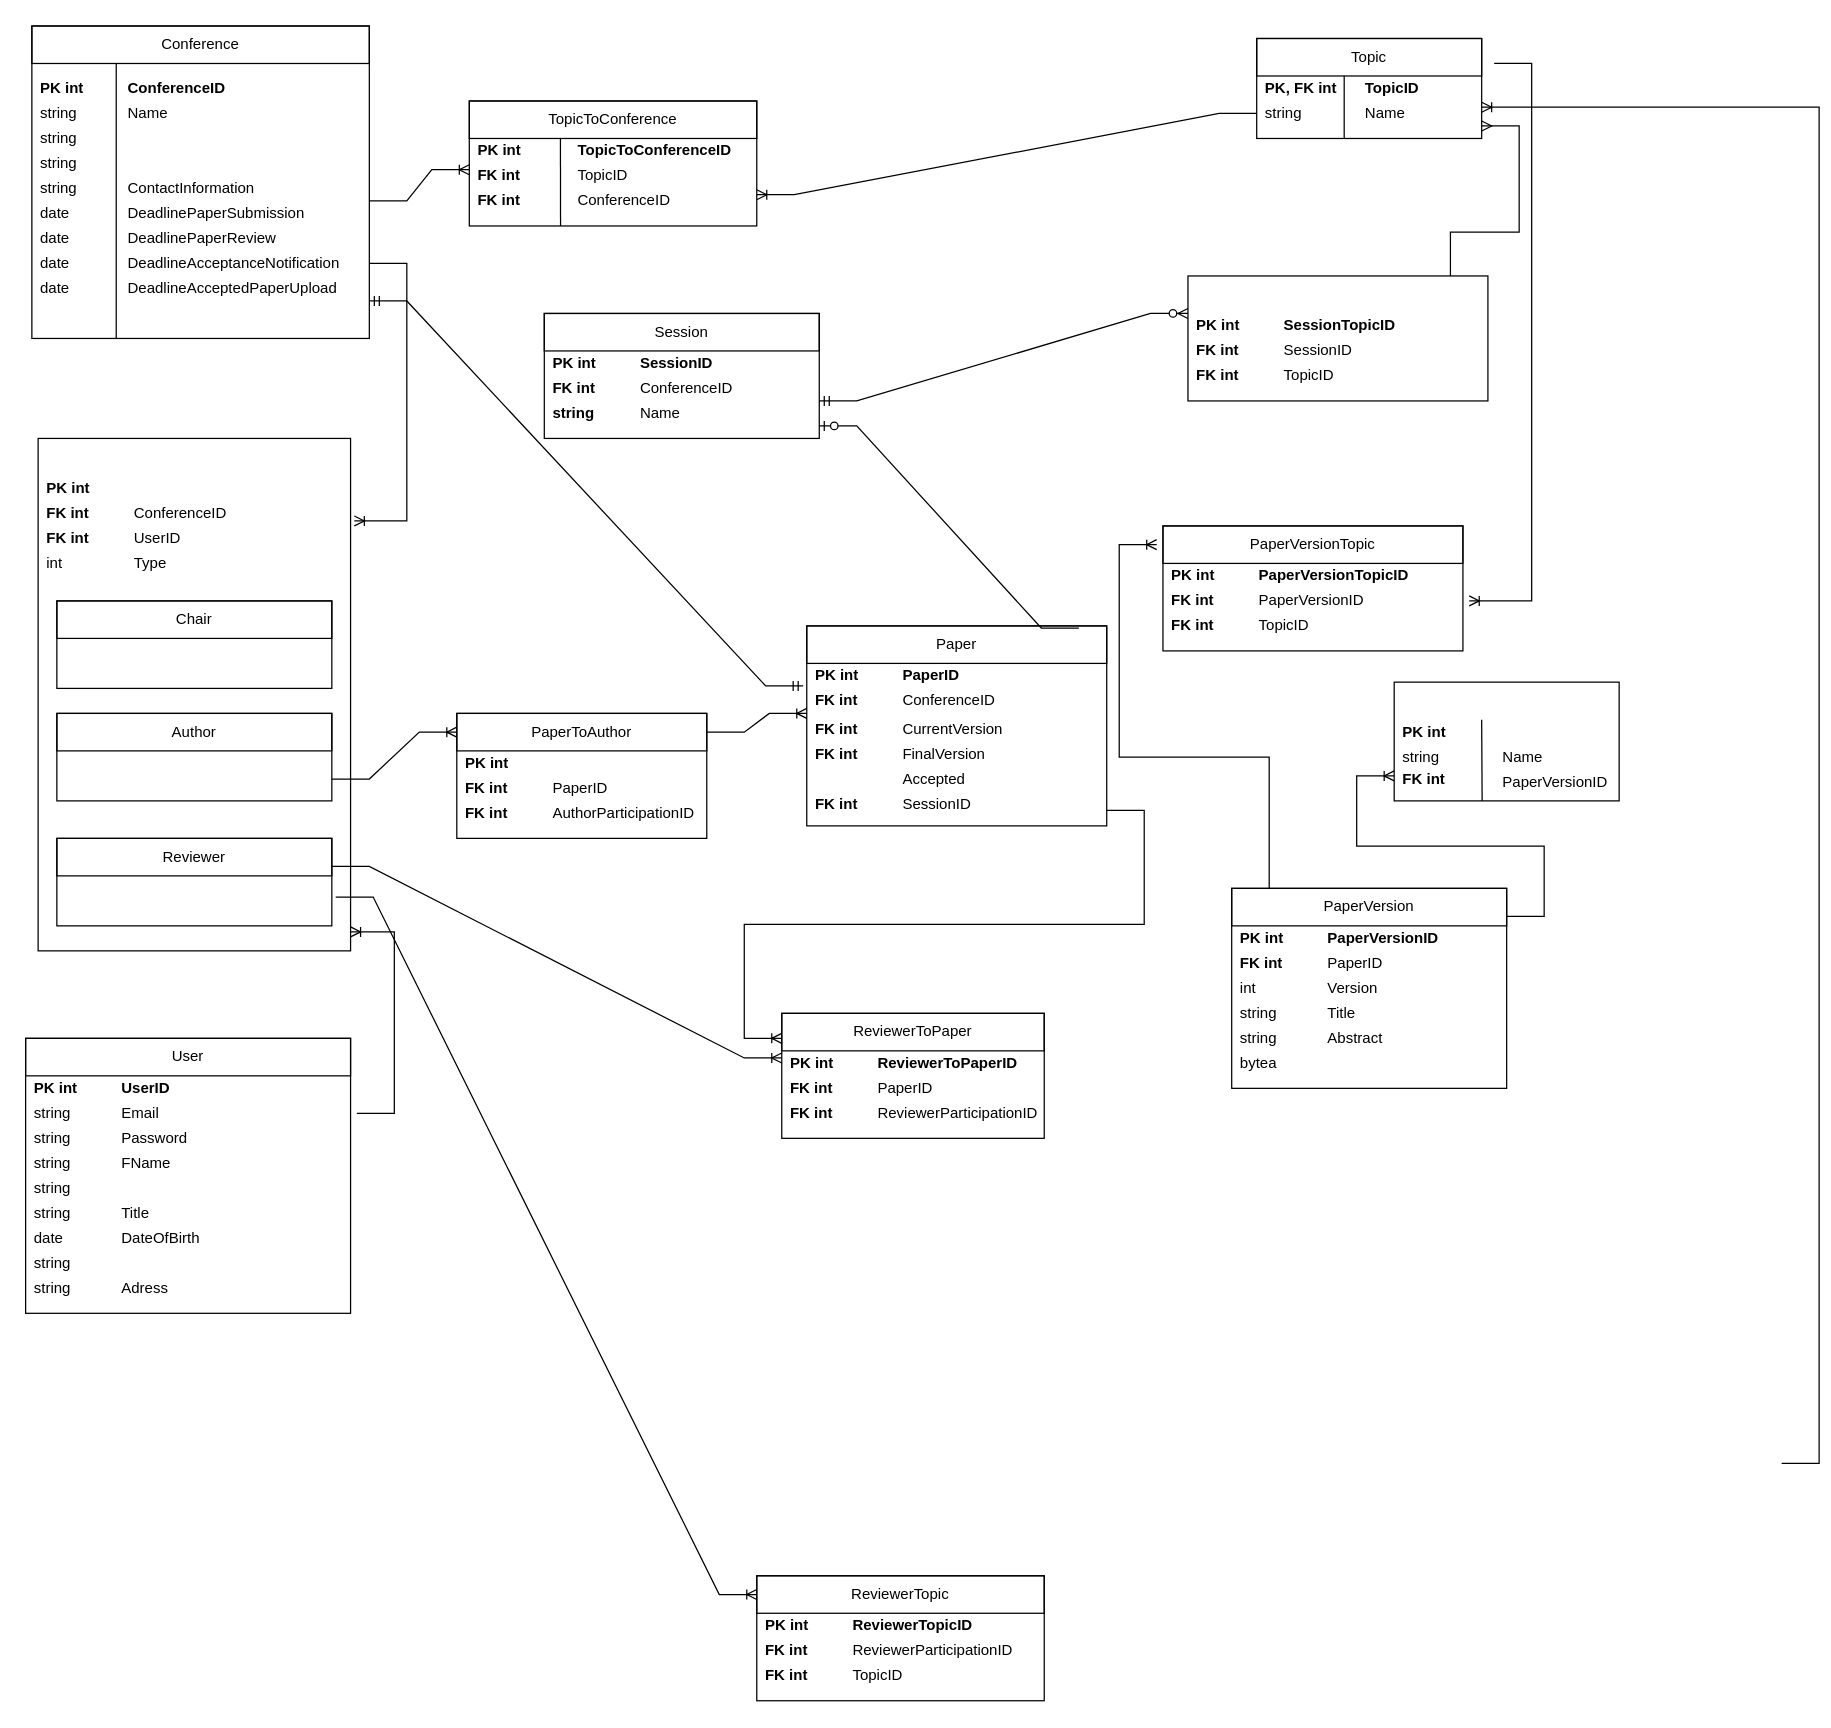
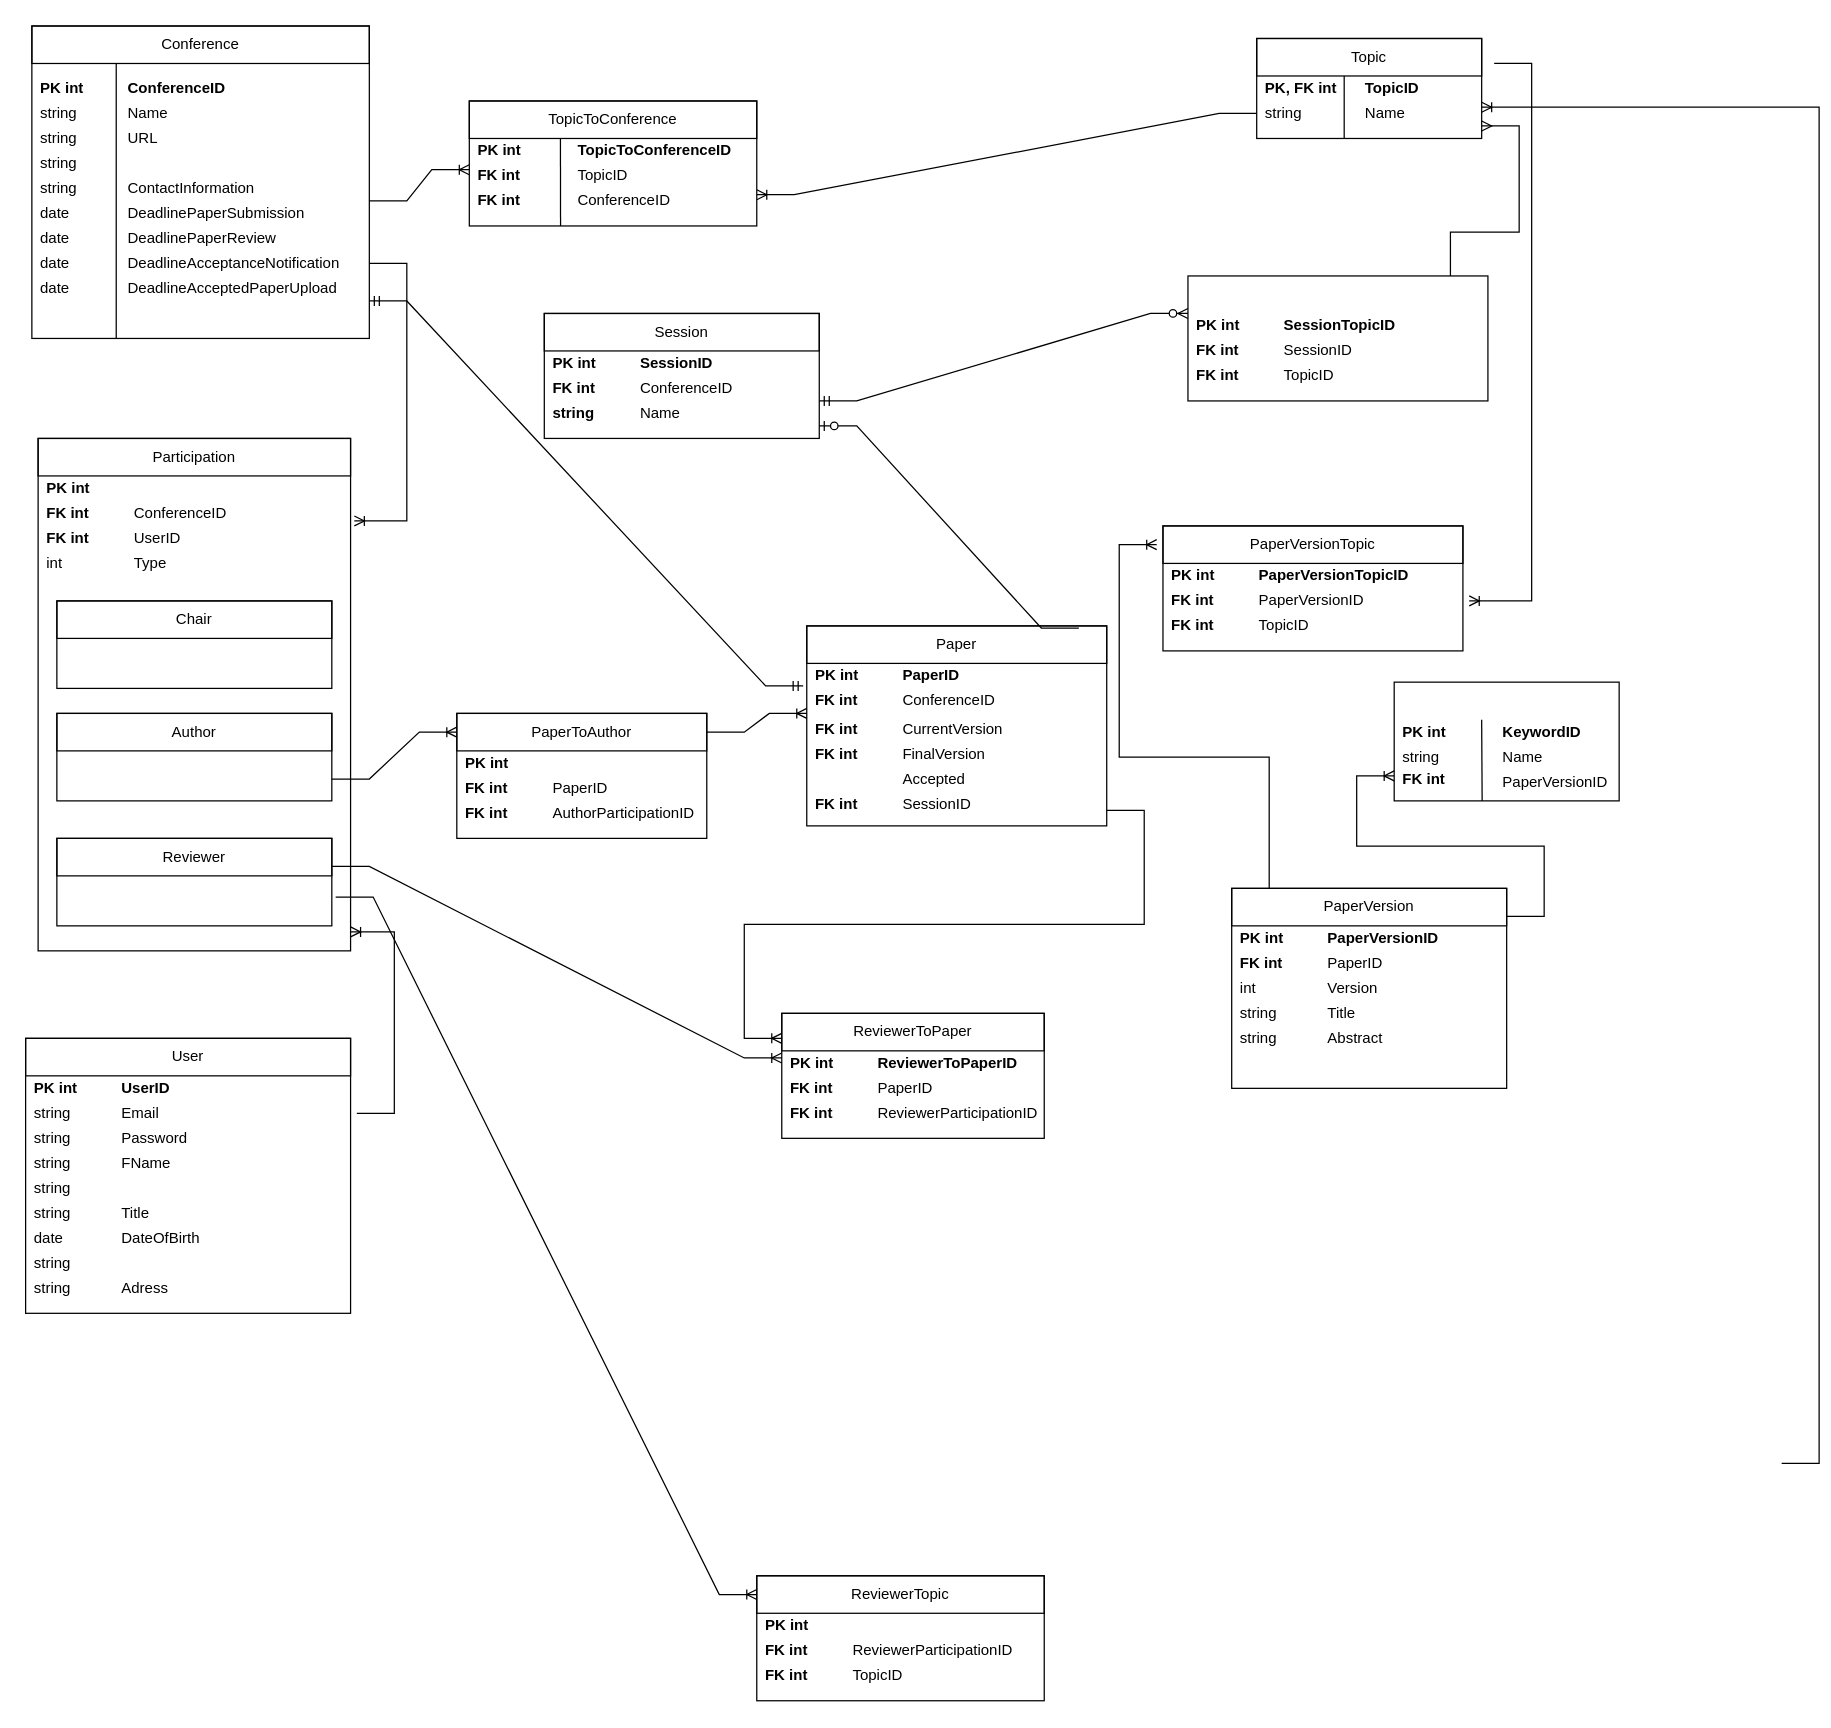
none -> (244, 138)
none -> (194, 457)
none -> (1557, 732)
(1276, 1063) -> none
(938, 1626) -> none
